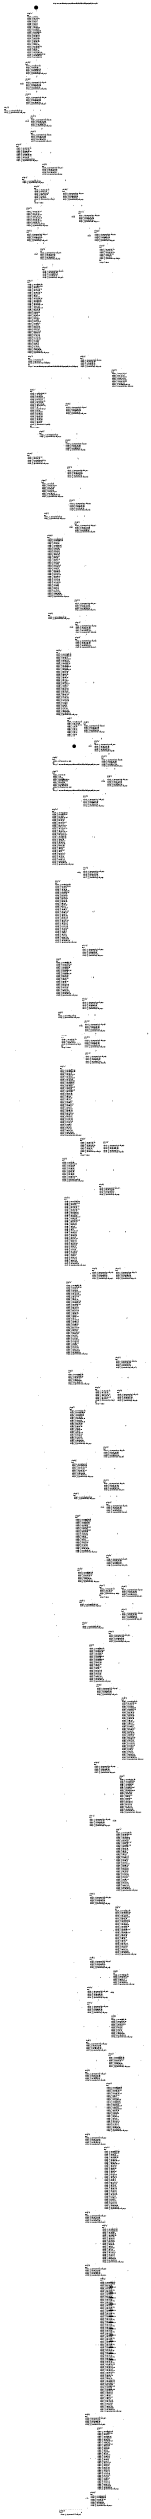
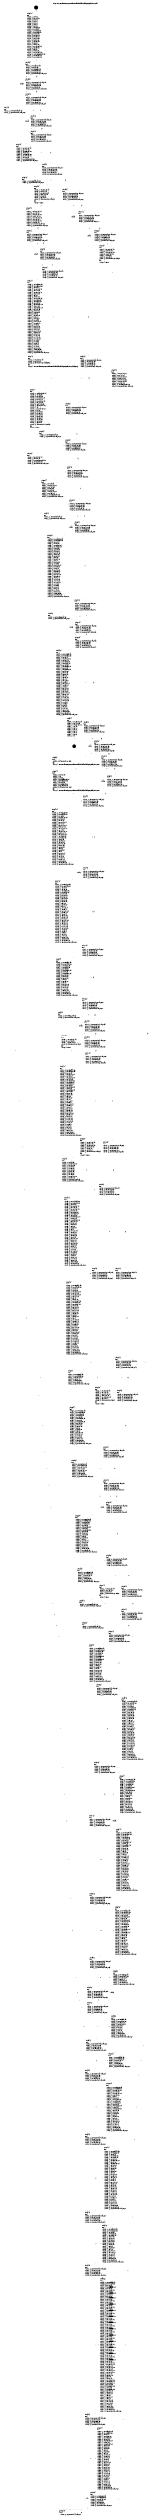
(84, 1496) -> none
